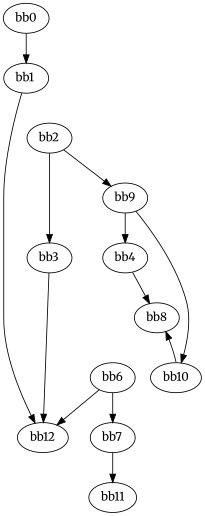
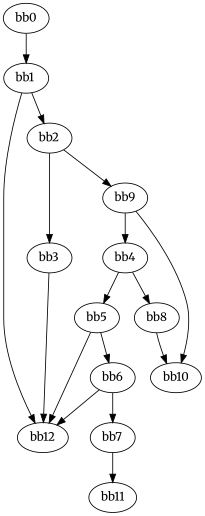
none -> (36, 104)
none -> (97, 318)
(173, 351) -> (160, 344)
